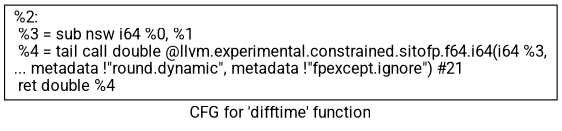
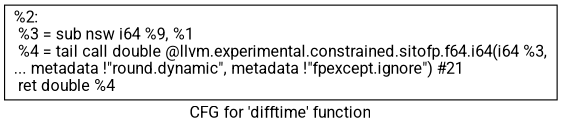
(104, 35) -> (104, 35)
